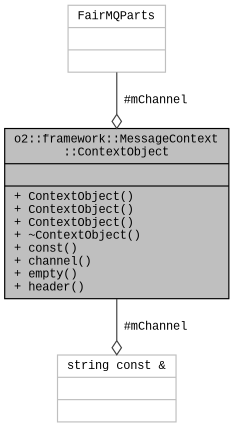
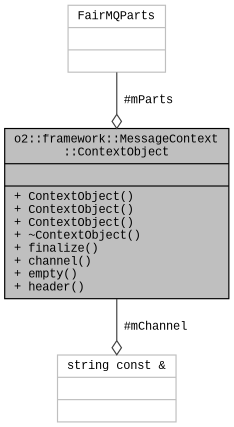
(153, 100) -> (146, 100)
(46, 248) -> (57, 248)
